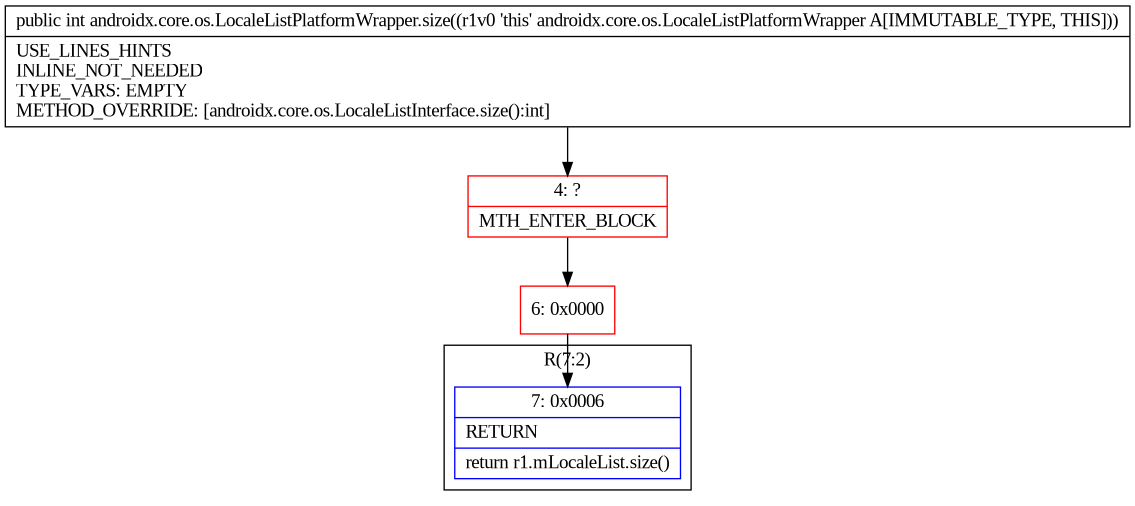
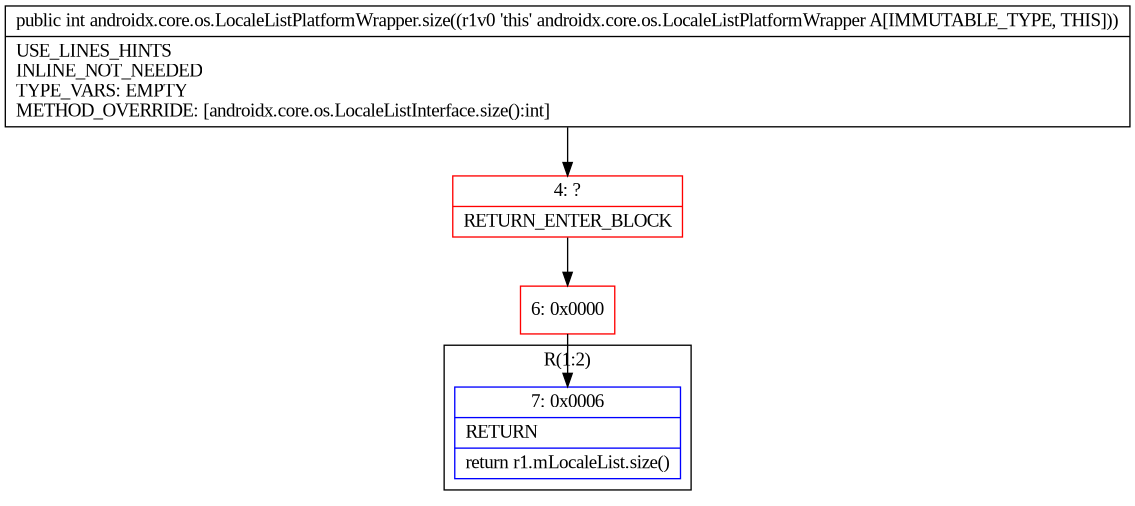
(568, 221) -> (568, 221)
(568, 360) -> (568, 360)
